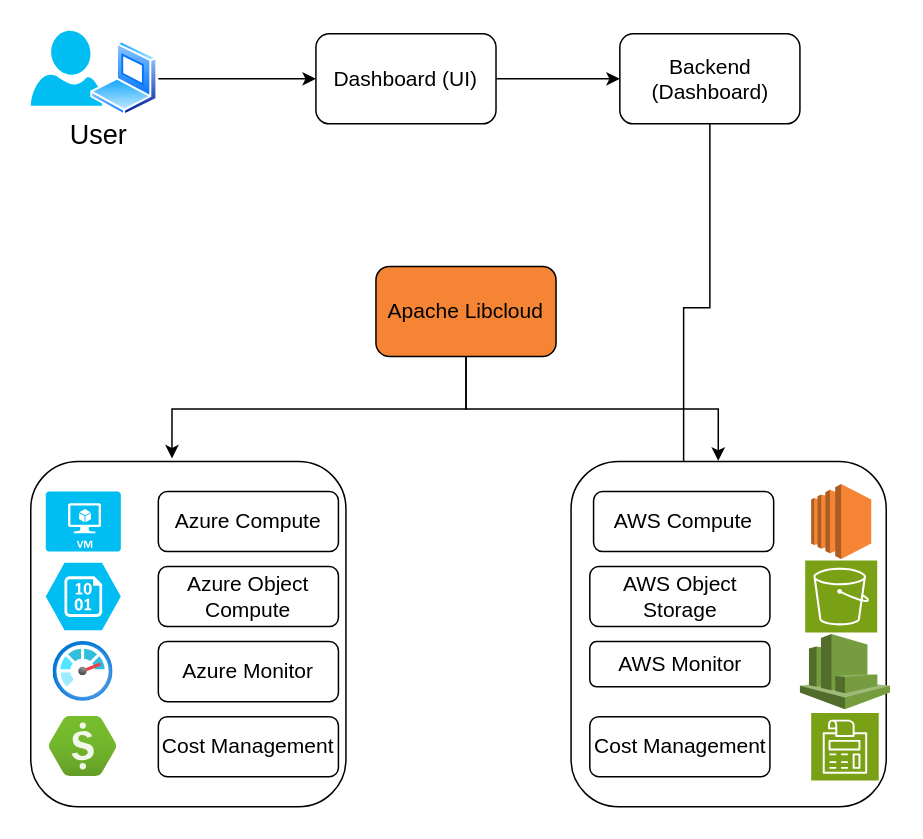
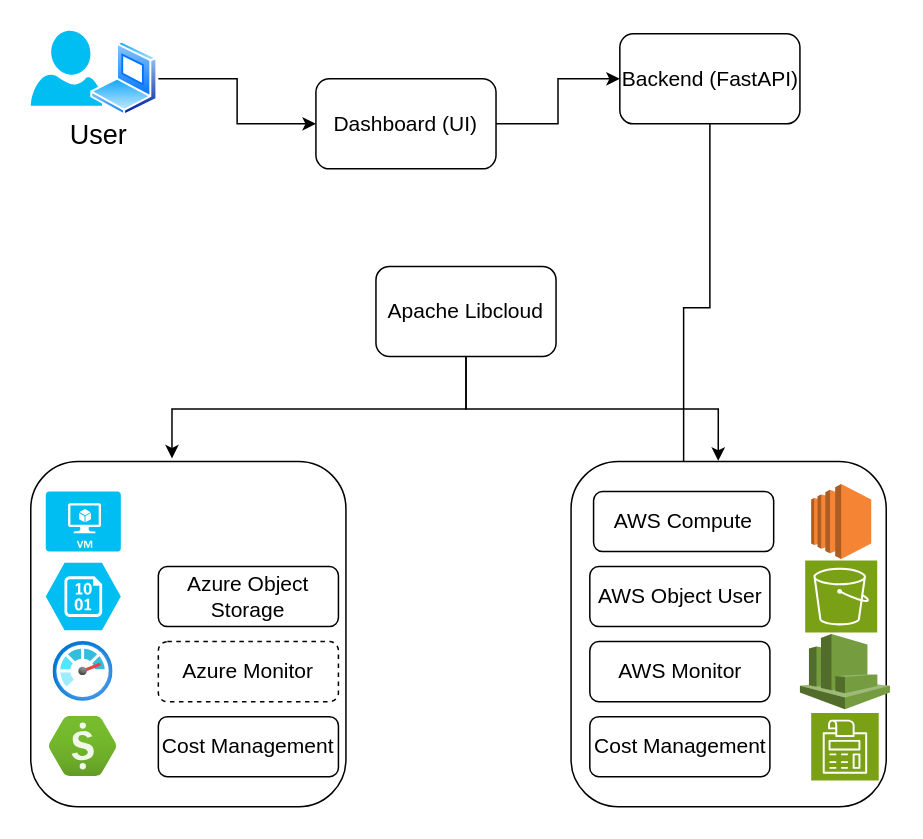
(406, 79) -> (406, 124)
(710, 79) -> (710, 79)
(466, 311) -> (466, 311)
(248, 521) -> none
(248, 596) -> (248, 596)
(680, 596) -> (680, 596)
(680, 664) -> (680, 671)
(248, 671) -> (248, 671)
